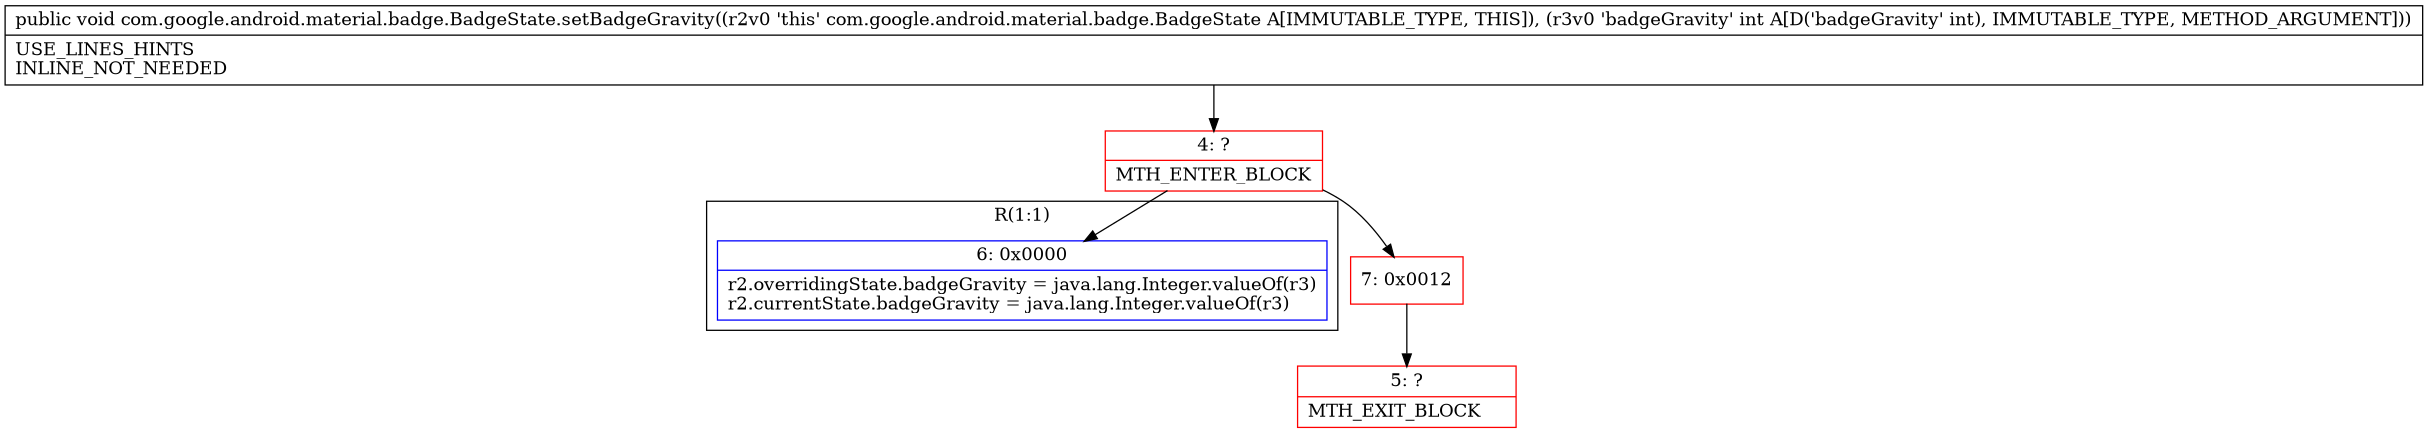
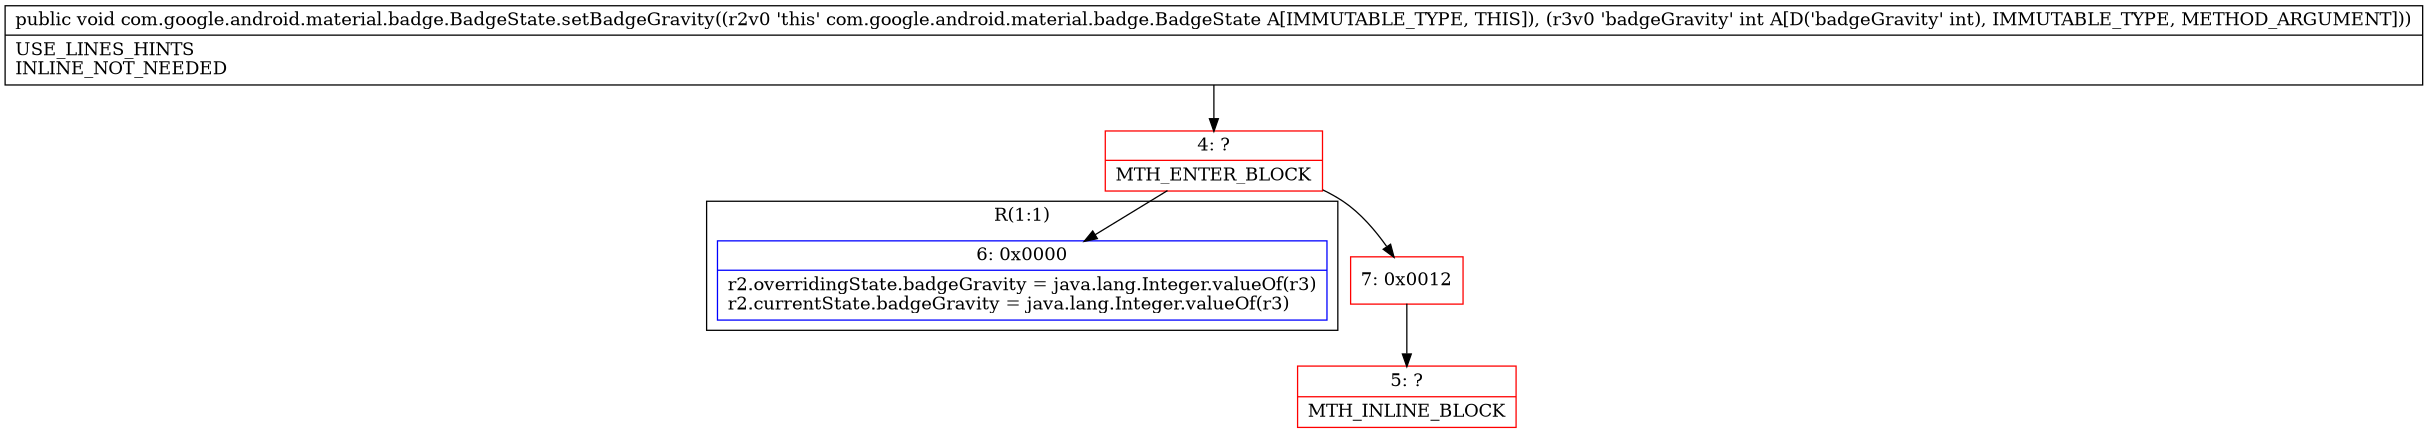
(1395, 411) -> (1407, 411)
